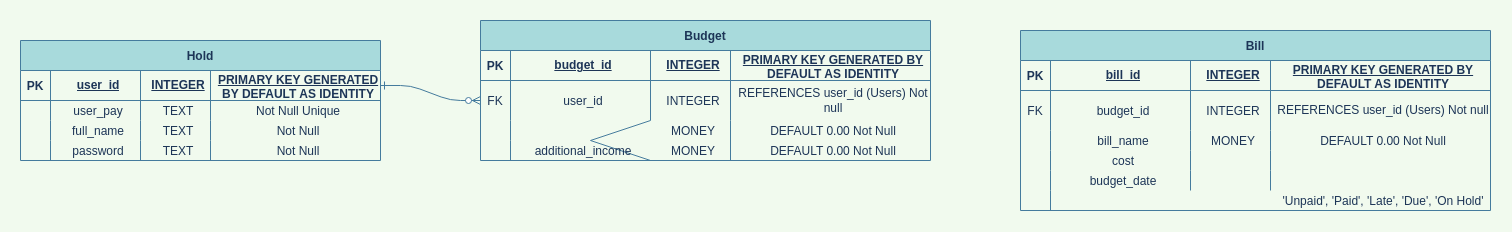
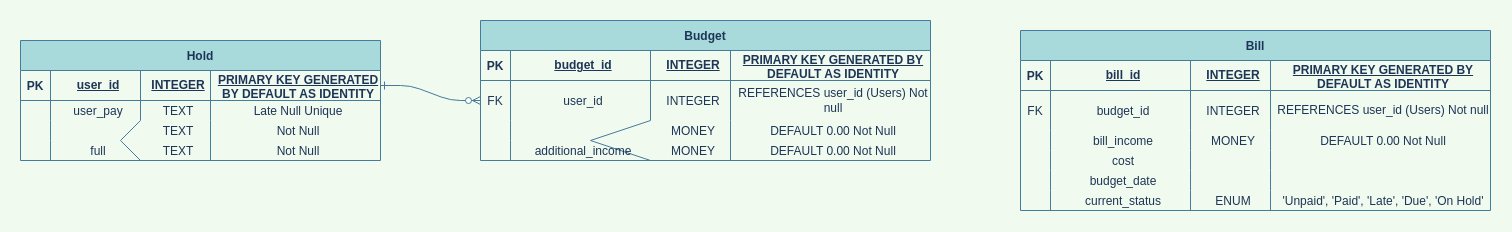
(298, 111) -> (298, 111)
(96, 131) -> none
(1123, 141) -> (1123, 141)
(98, 151) -> (98, 151)
none -> (1121, 201)
none -> (1231, 201)
